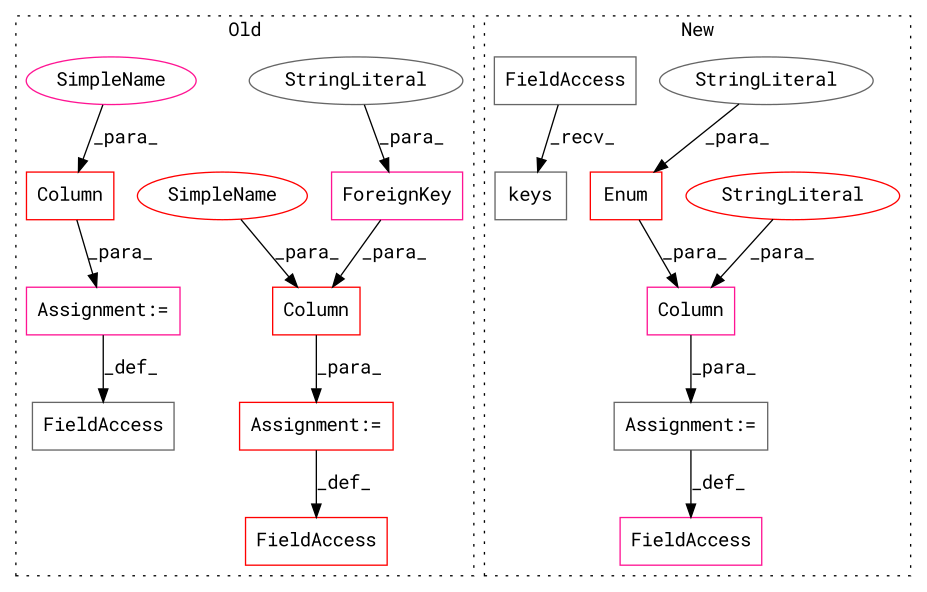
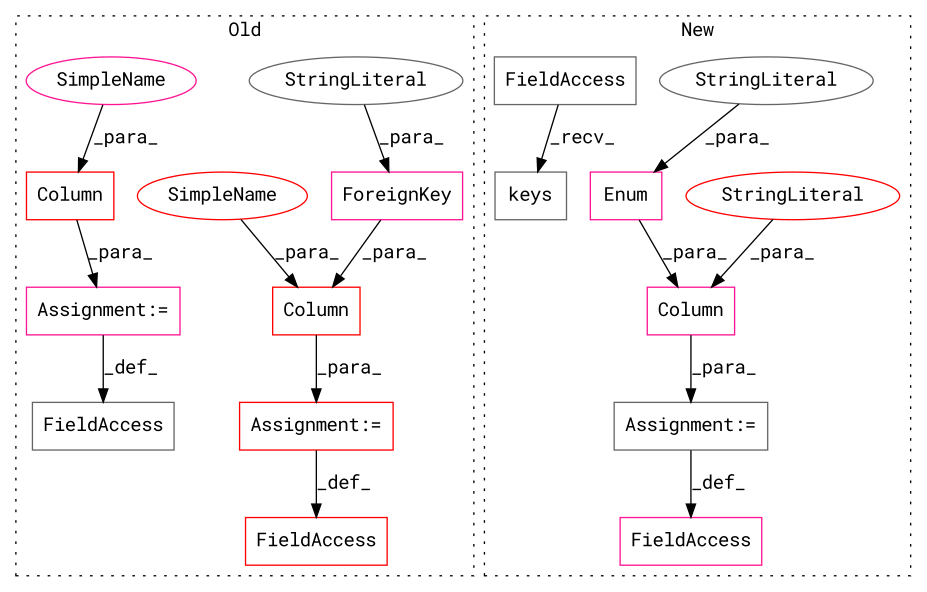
(626, 196) -> (626, 196)
